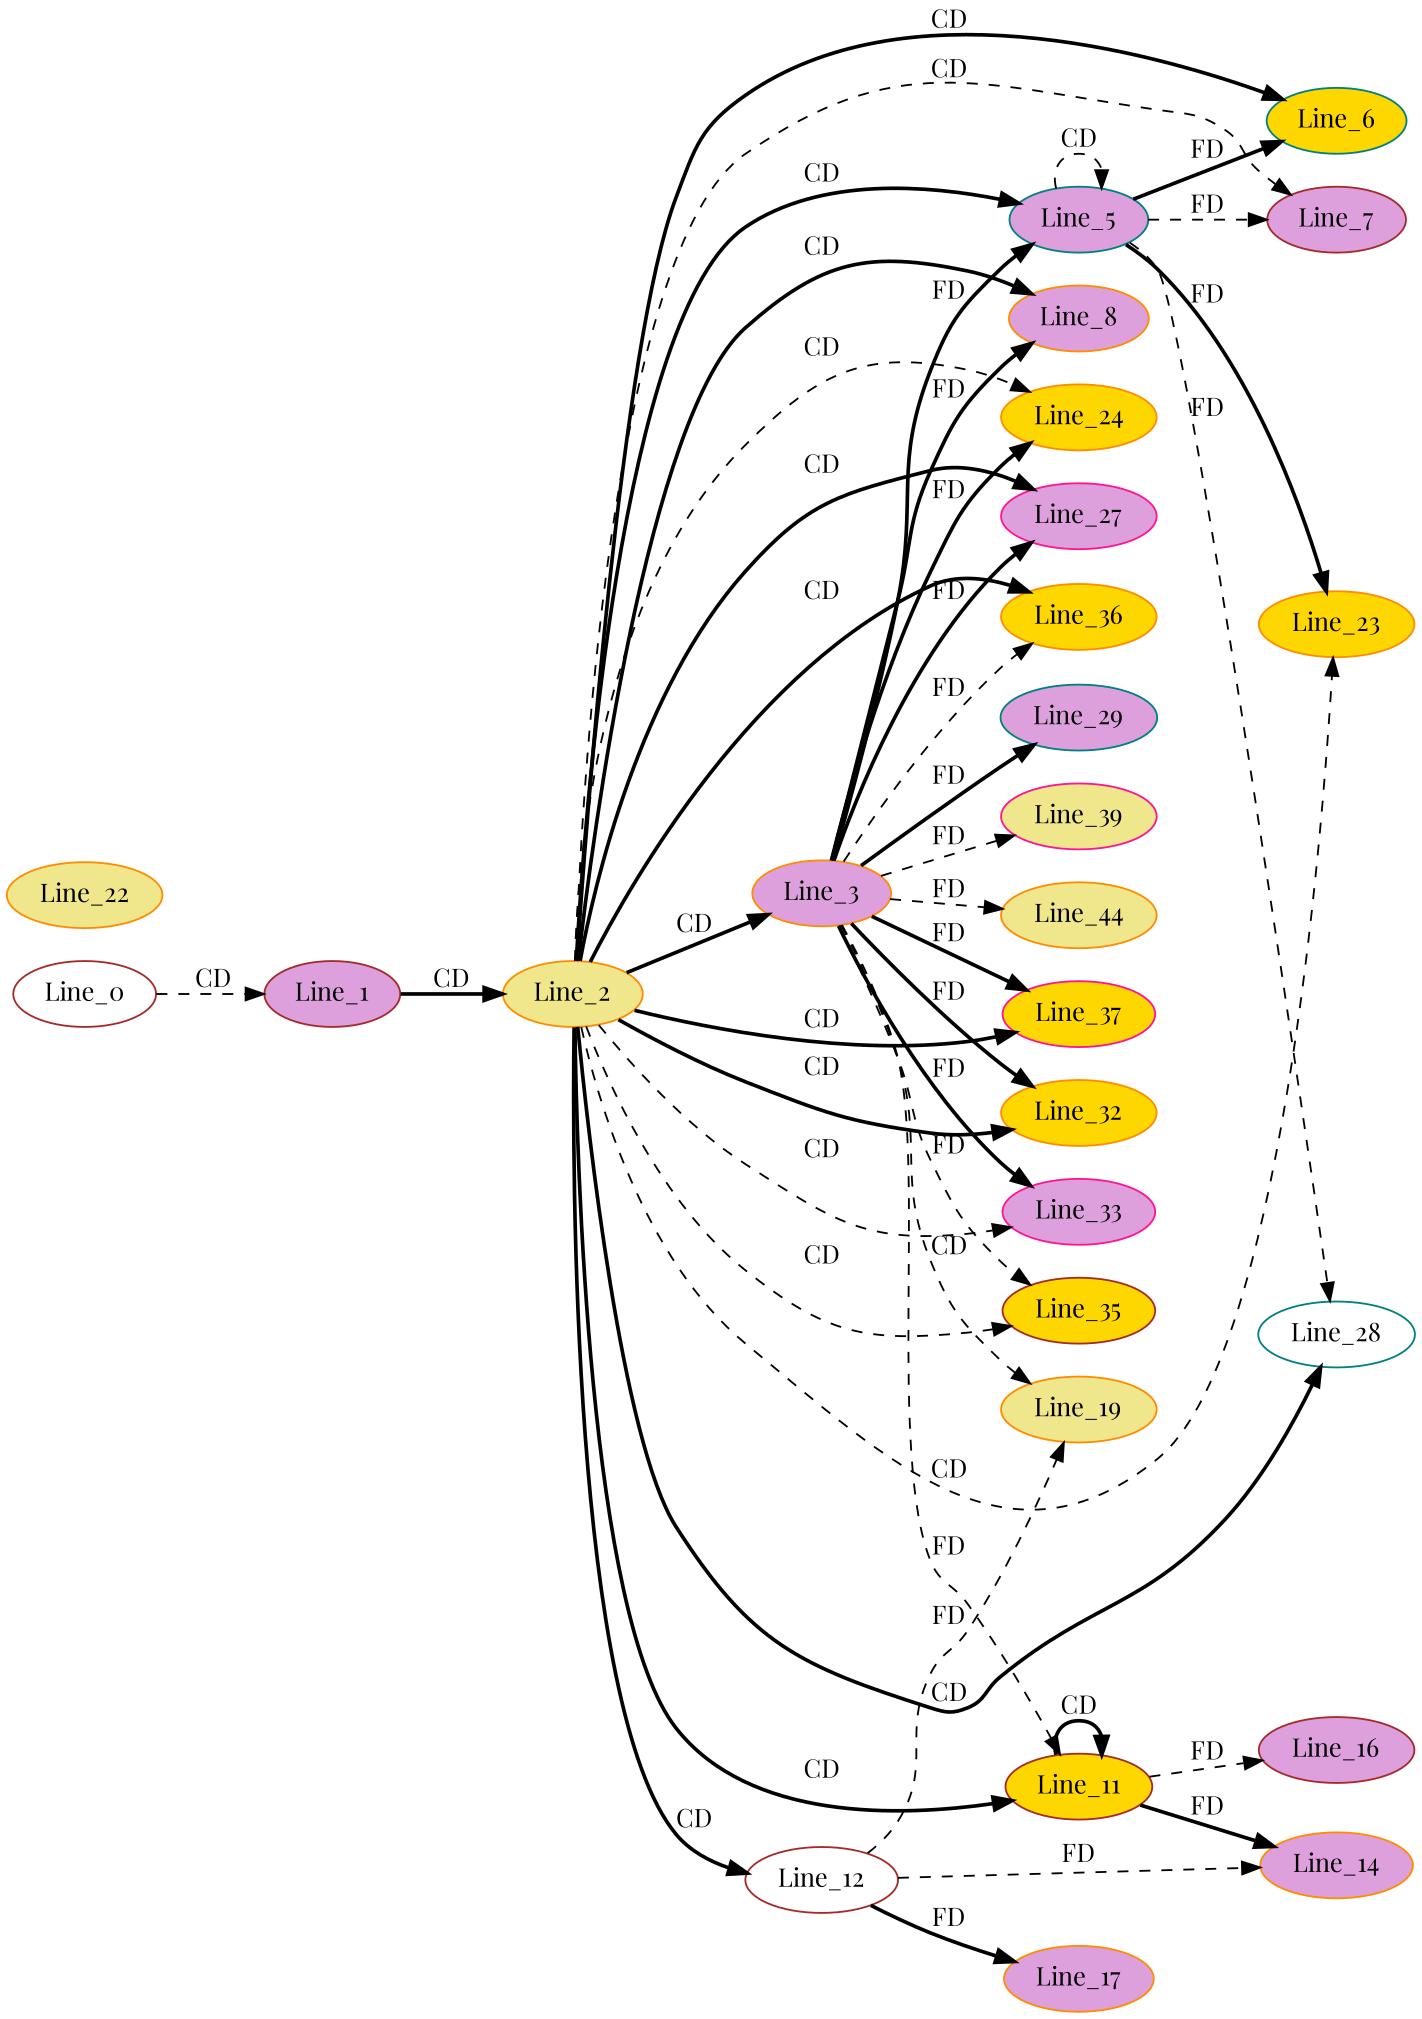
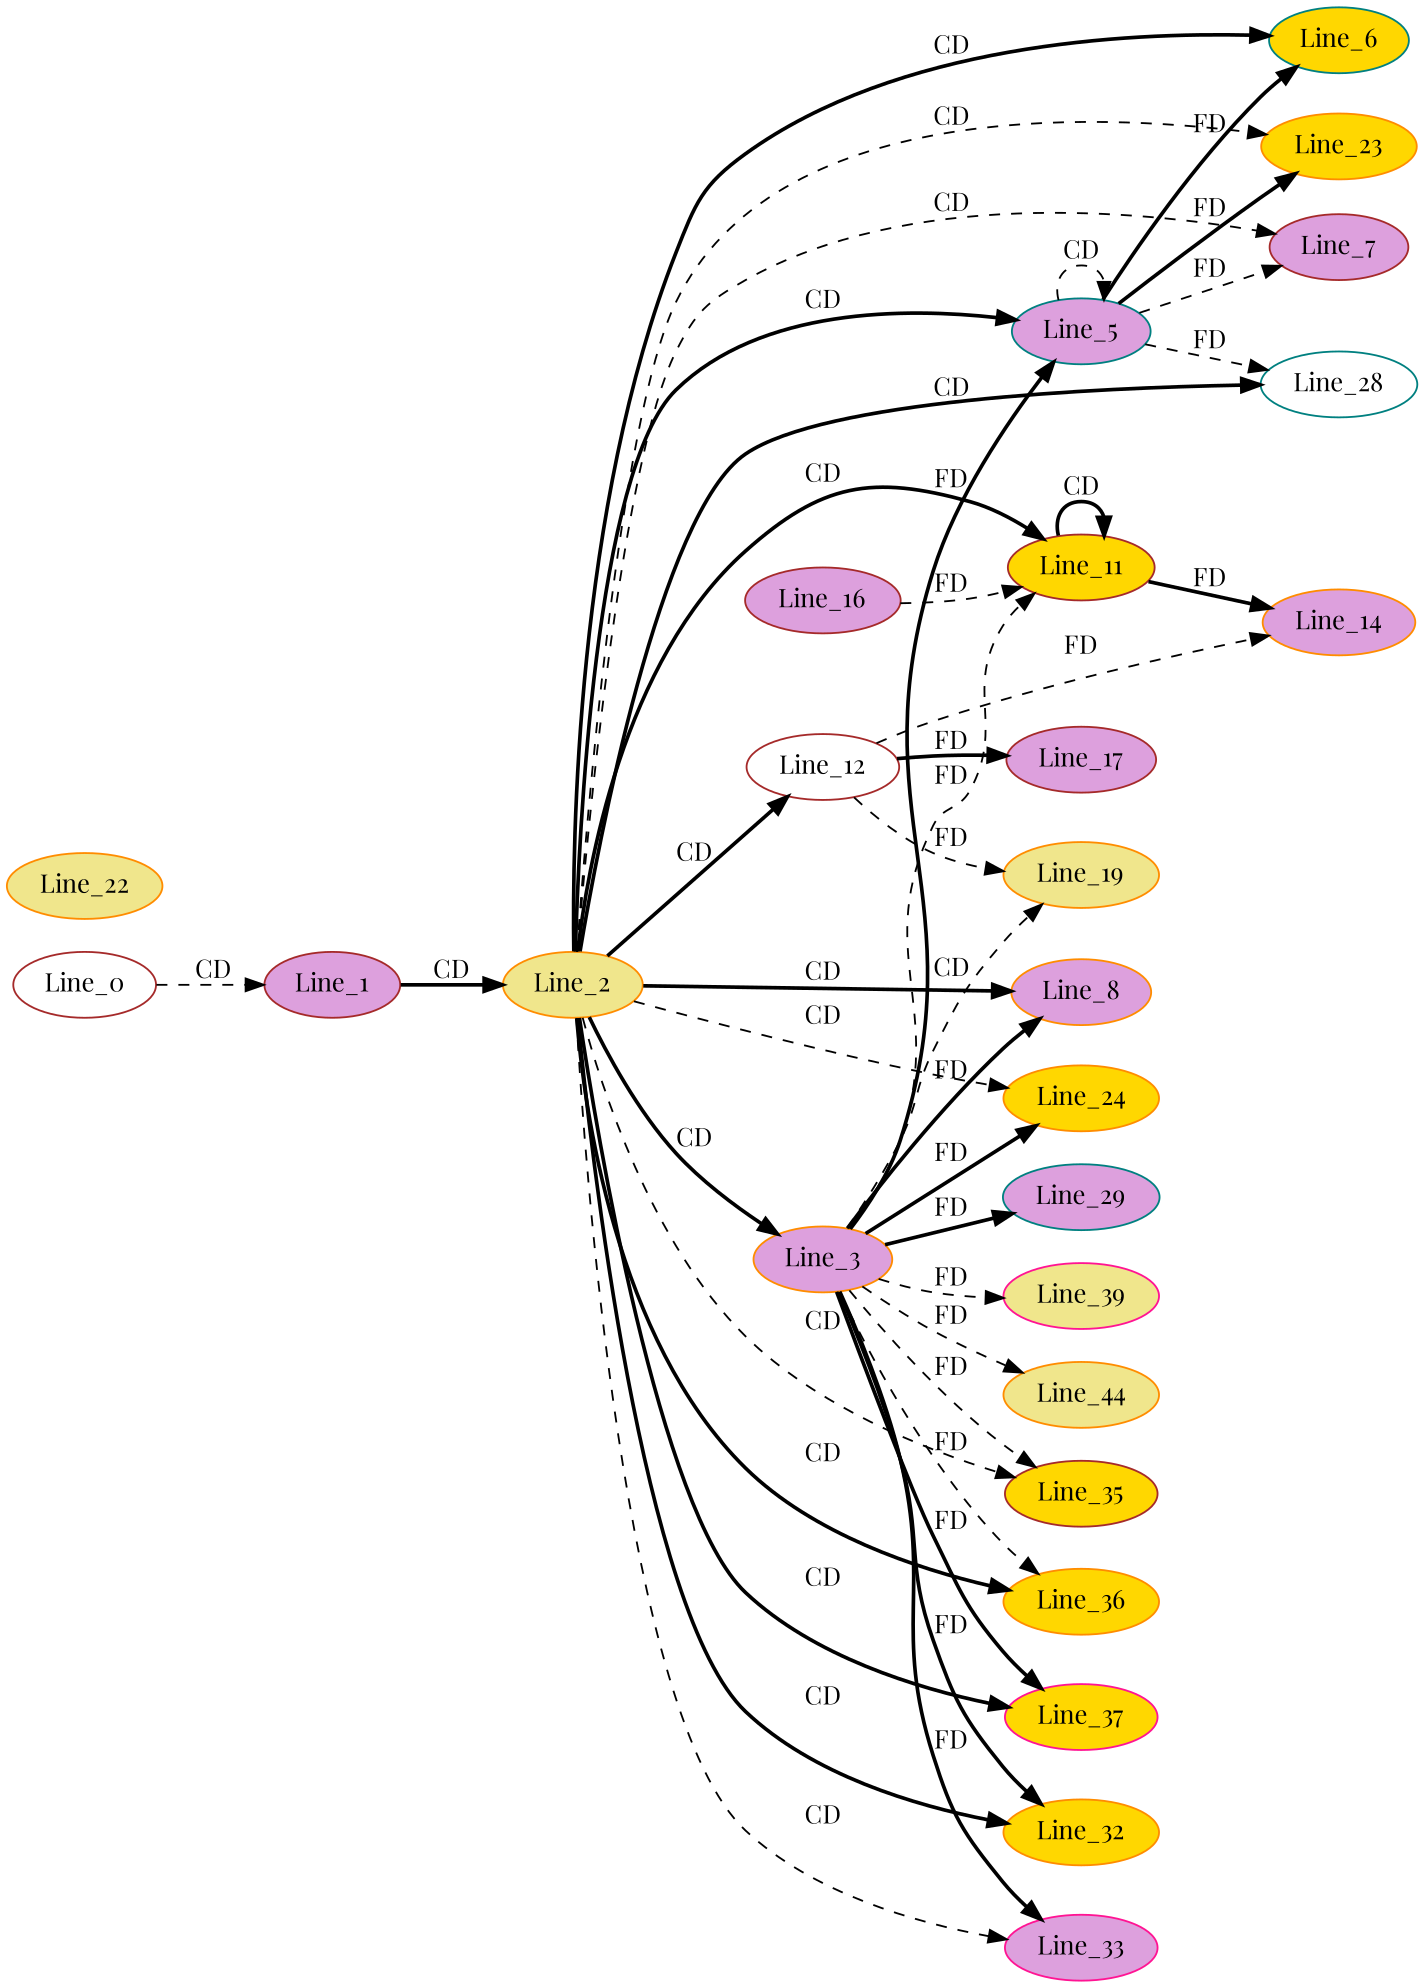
(1079, 516) -> none
(1197, 1770) -> (952, 601)
(1079, 1979) -> (1081, 760)
